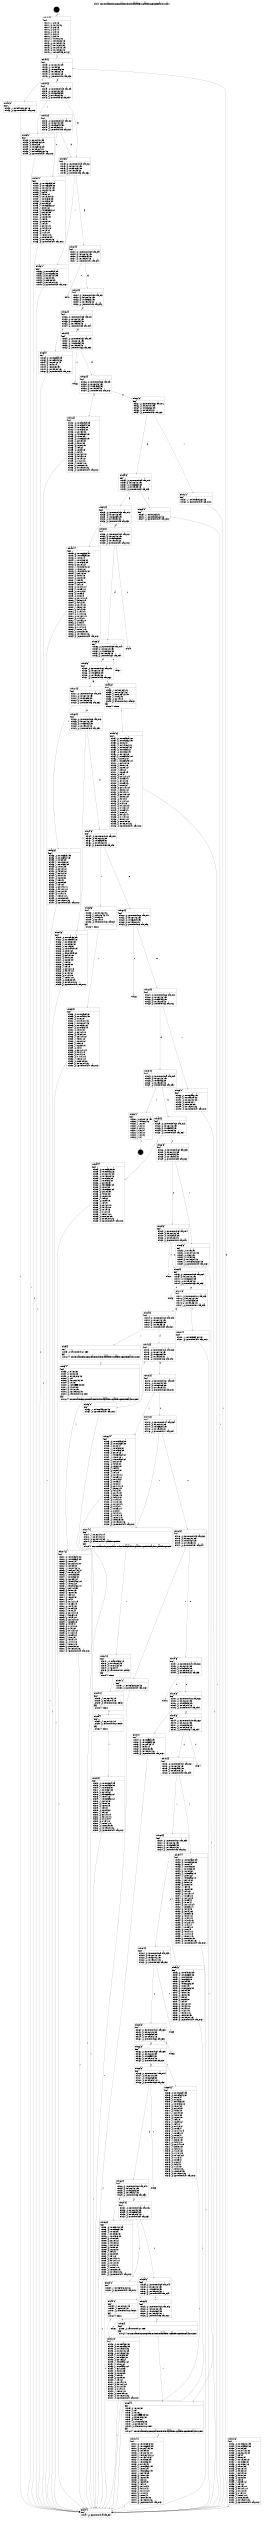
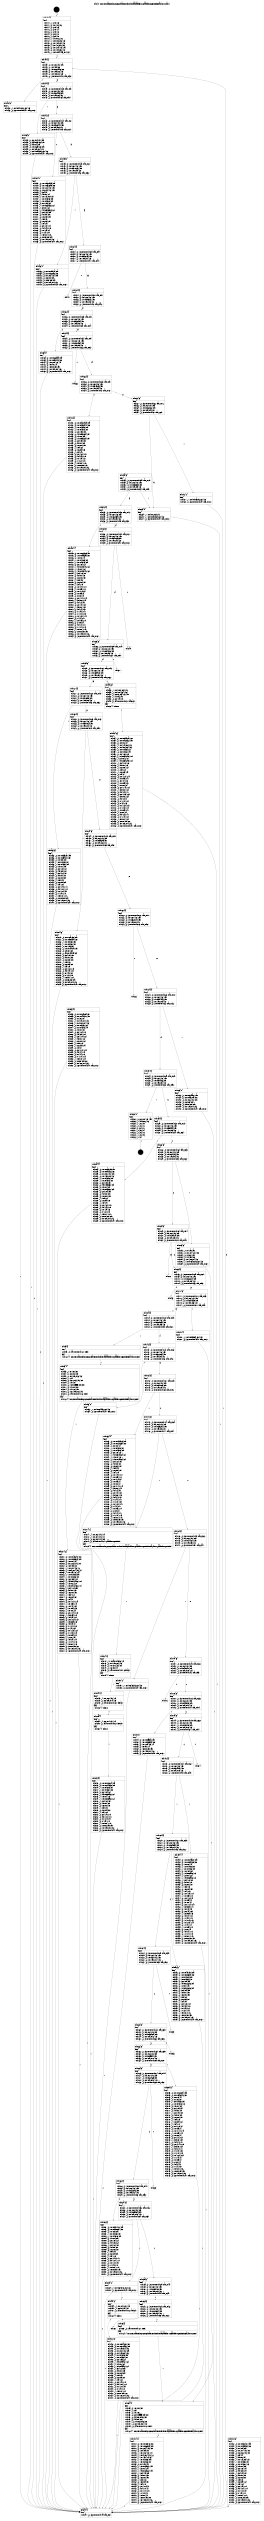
(76, 127) -> (57, 107)
(142, 444) -> (151, 461)
(100, 918) -> none
(171, 1255) -> (171, 1255)
(139, 2298) -> (121, 2296)
